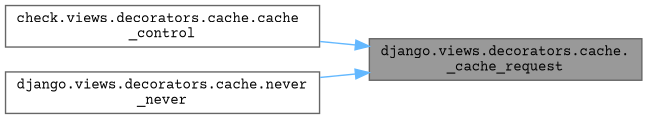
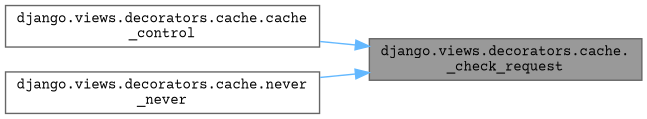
(163, 26) -> (163, 26)
(506, 59) -> (506, 59)
